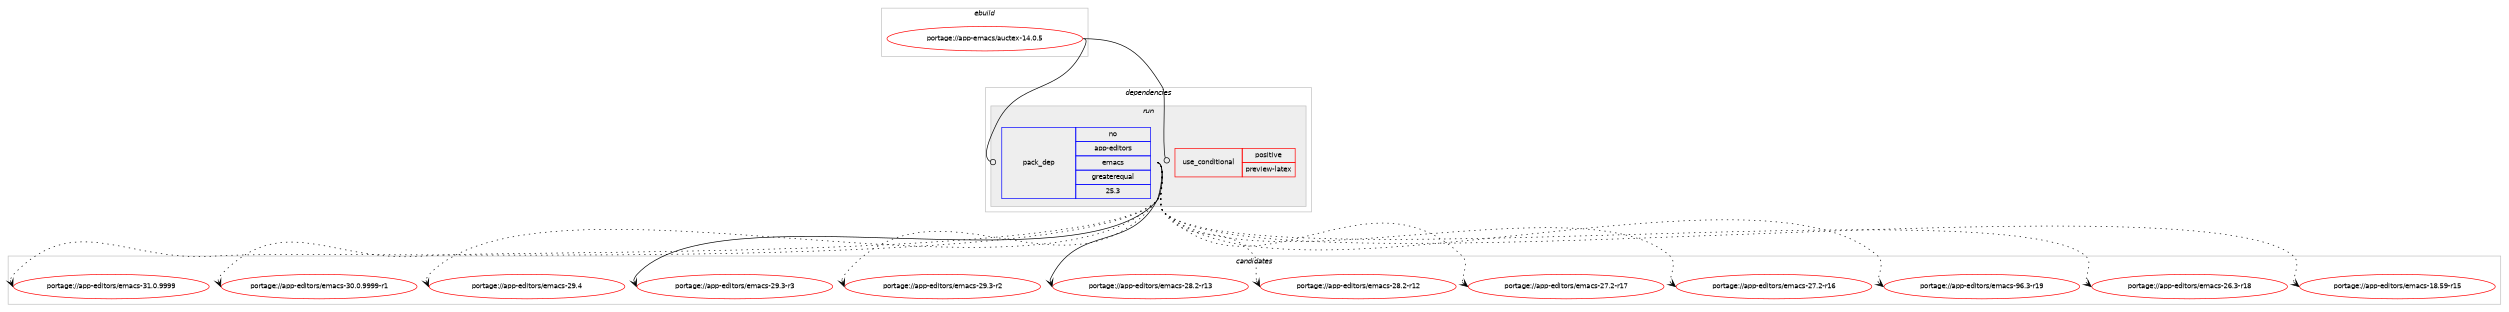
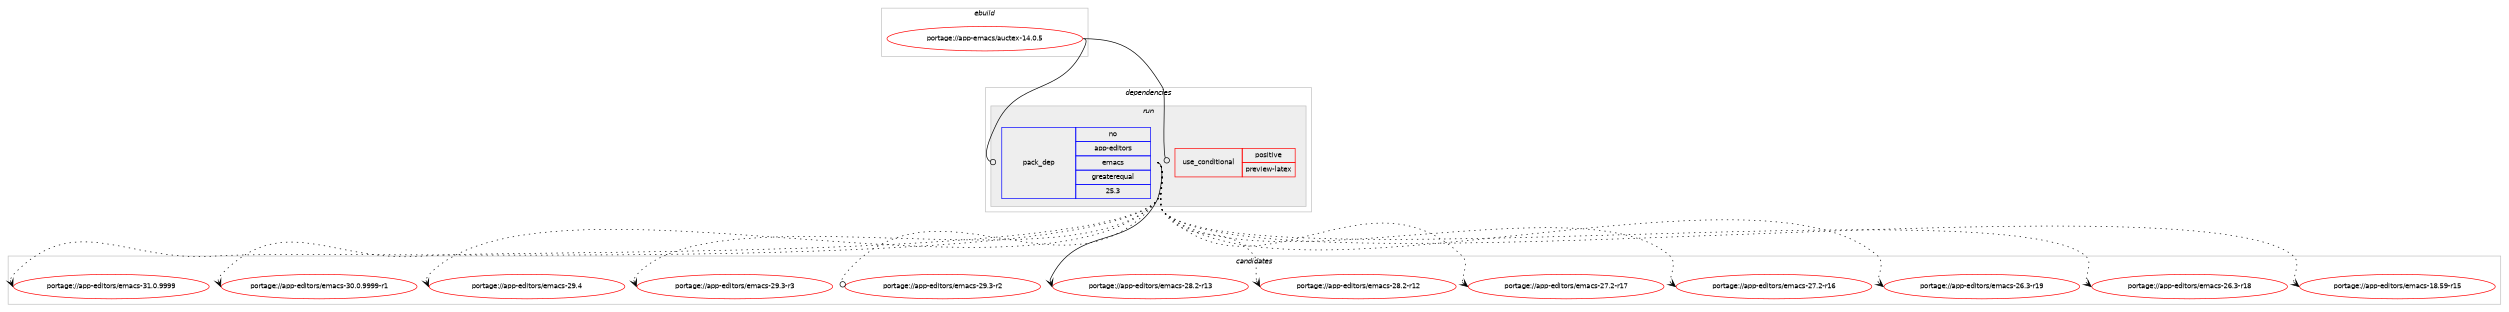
(914, 239) -> (914, 239)
(1057, 244) -> (1066, 244)
(1982, 287) -> (1982, 287)
